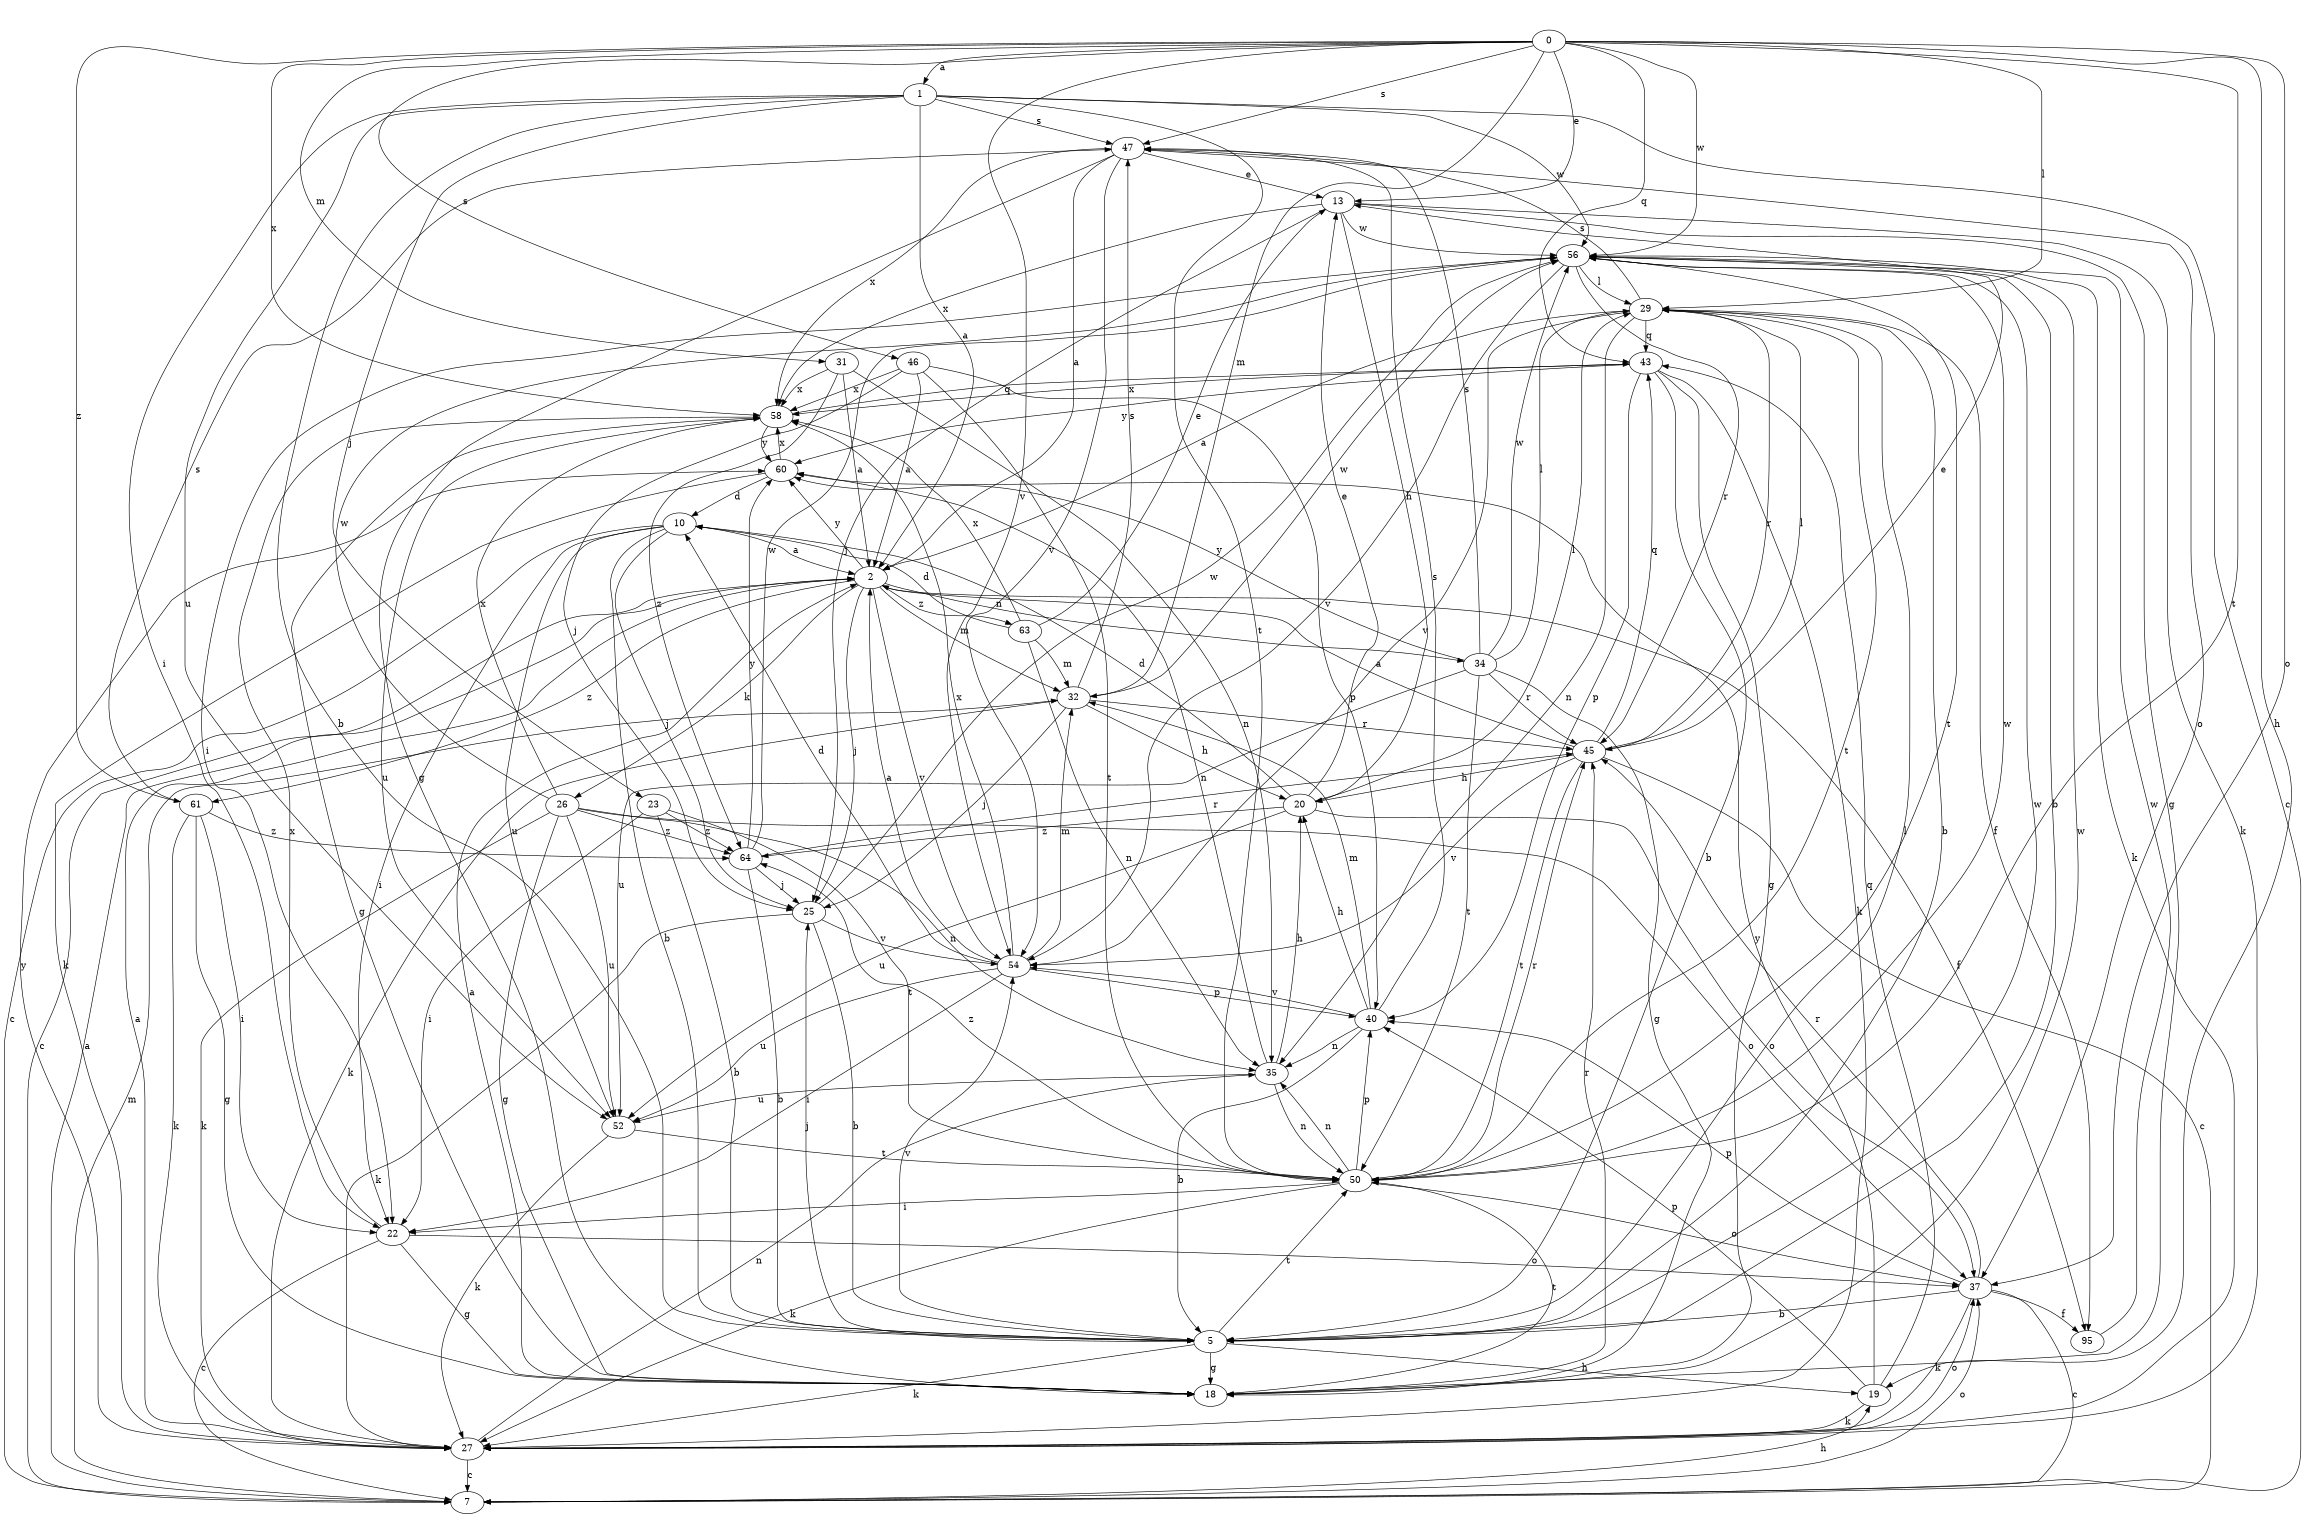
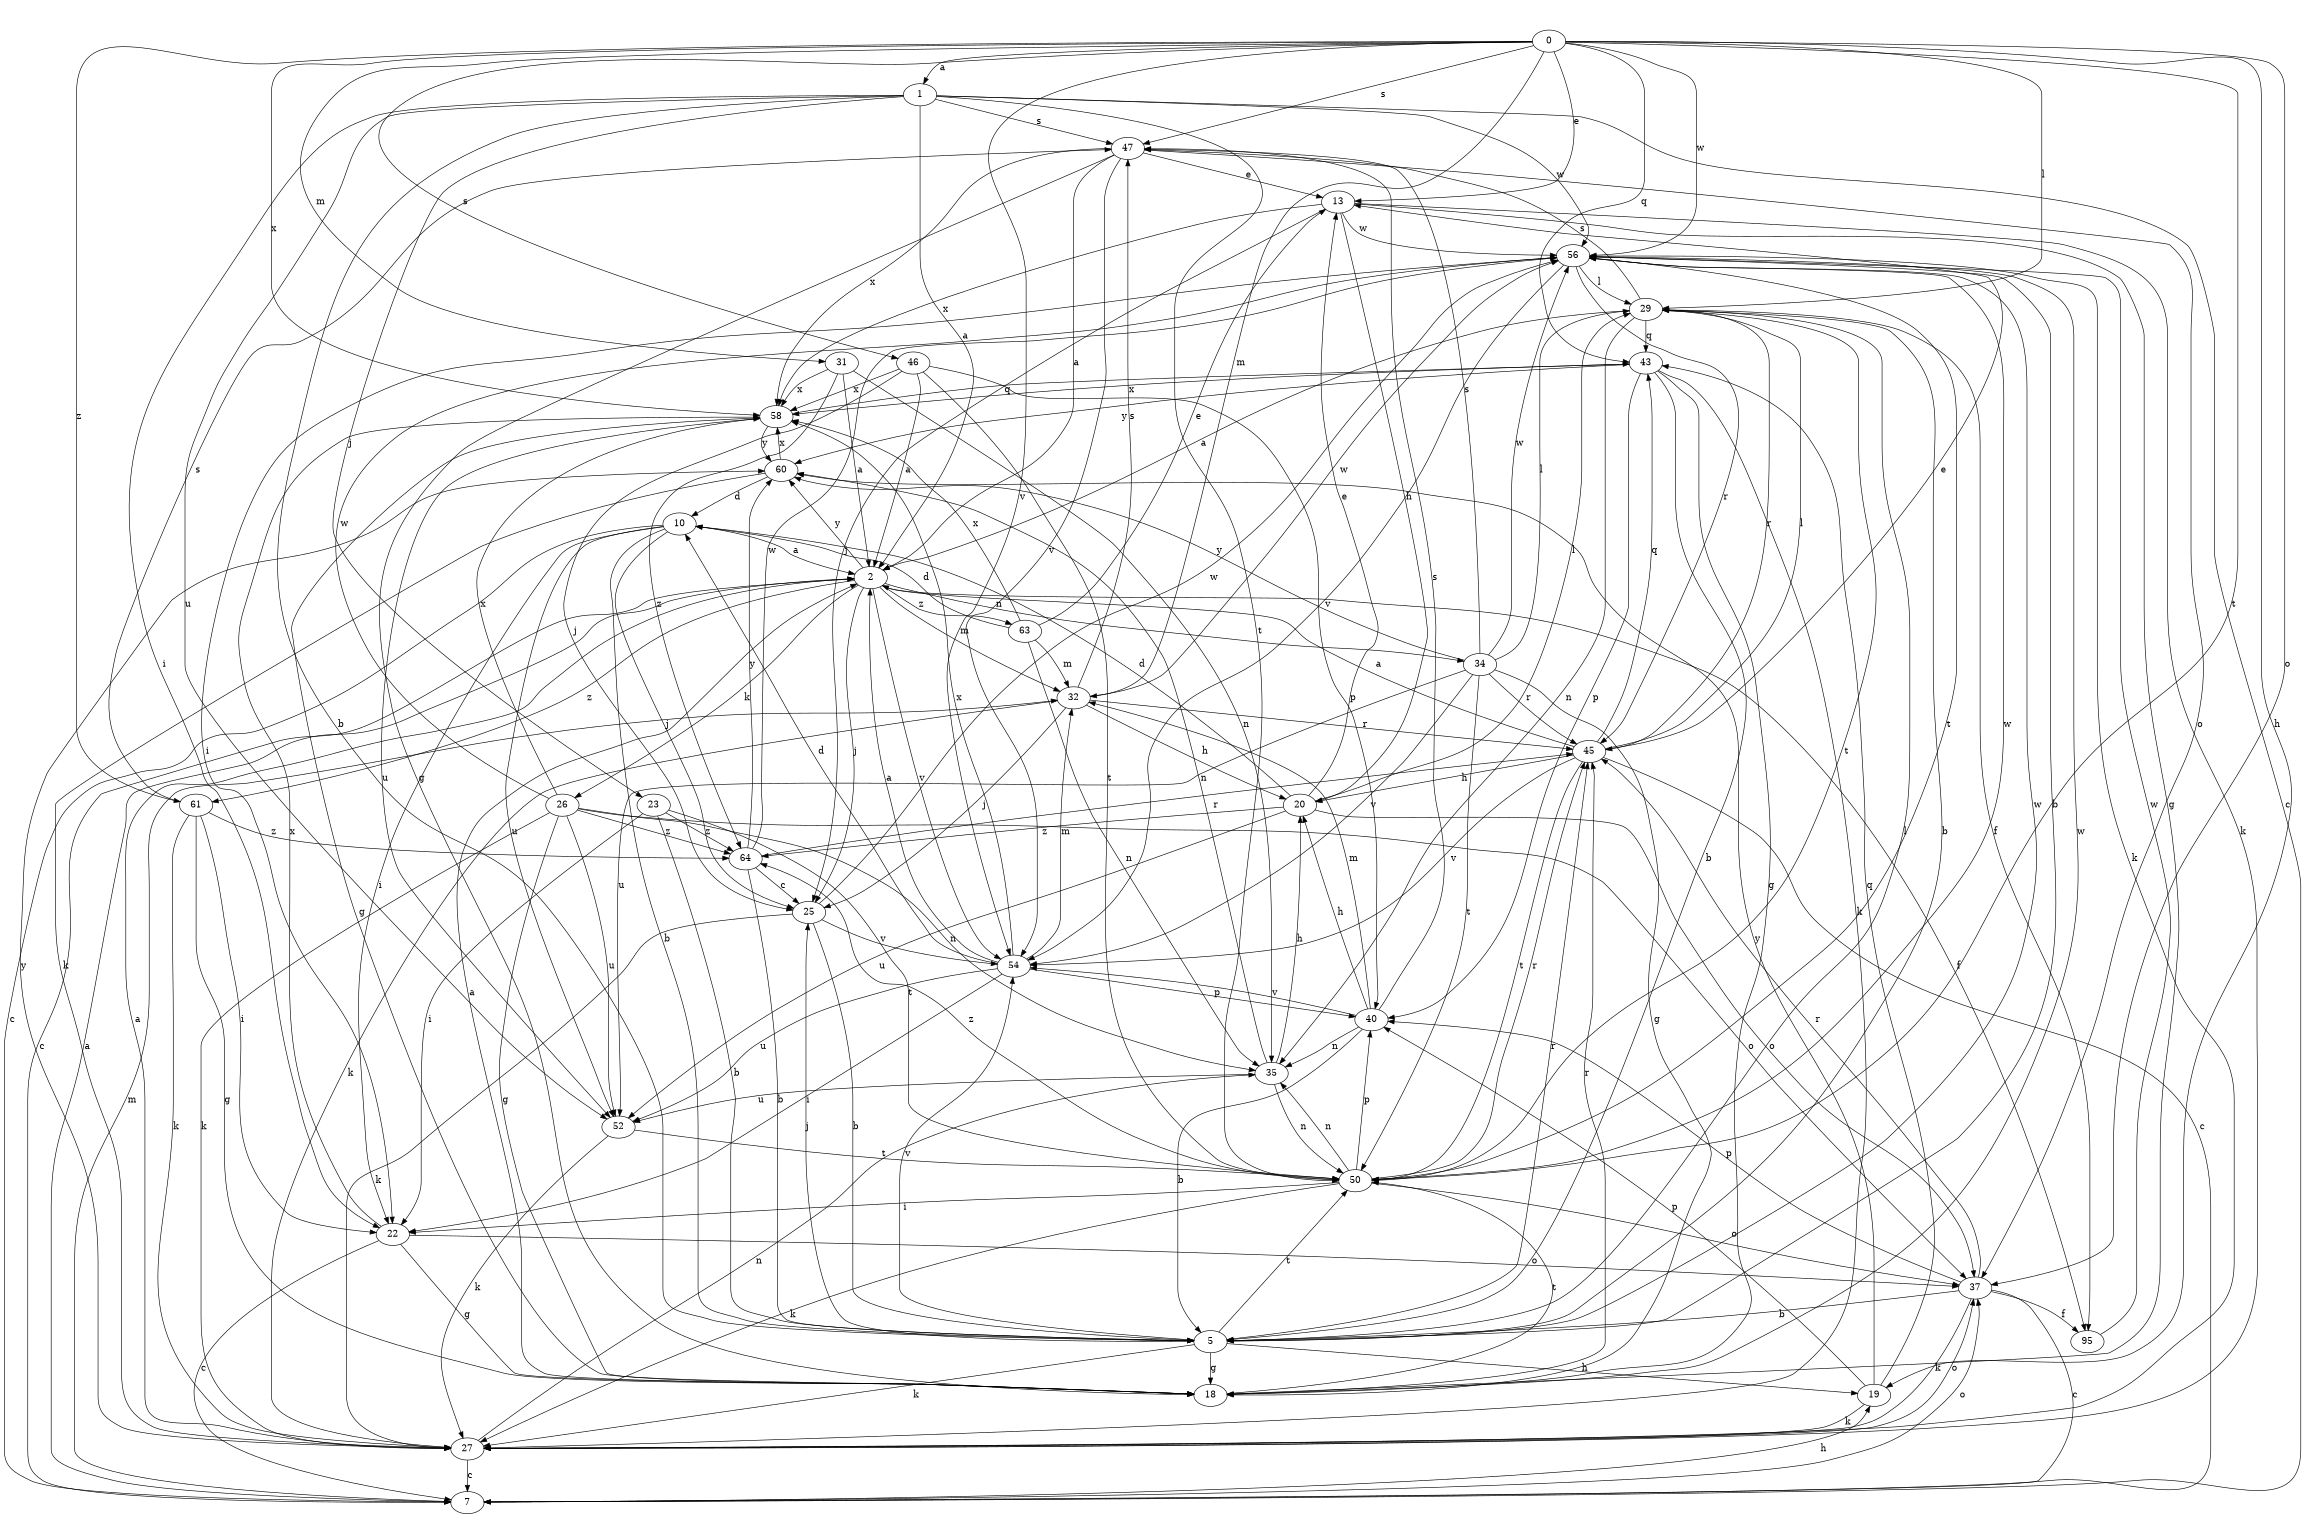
(1403, 637) -> (1285, 866)
(783, 886) -> (783, 886)
none -> (1531, 1187)
